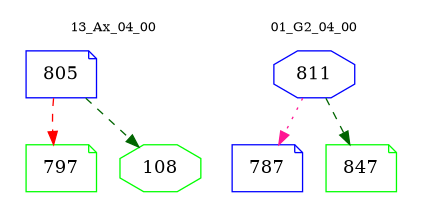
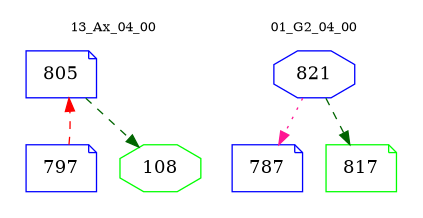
(314, 74) -> (314, 74)
(53, 115) -> (70, 128)
(61, 168) -> (61, 168)
(361, 168) -> (361, 168)
